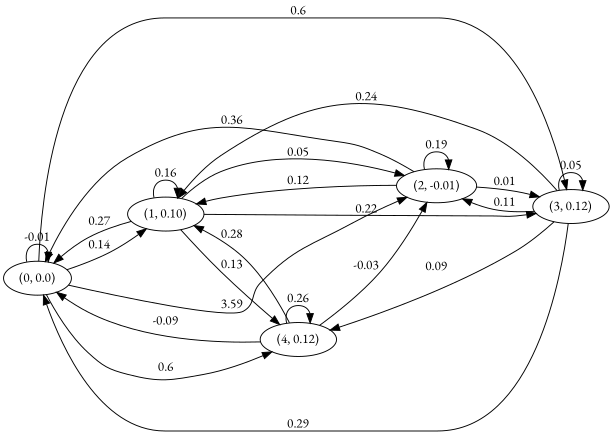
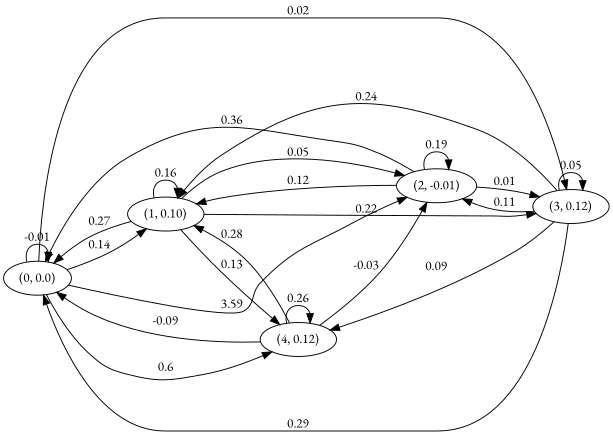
(298, 11) -> (298, 11)
